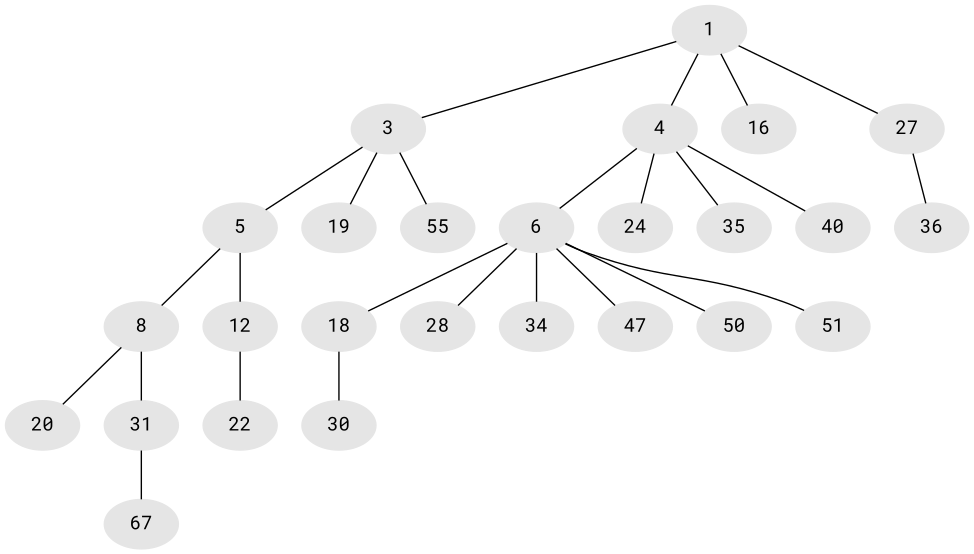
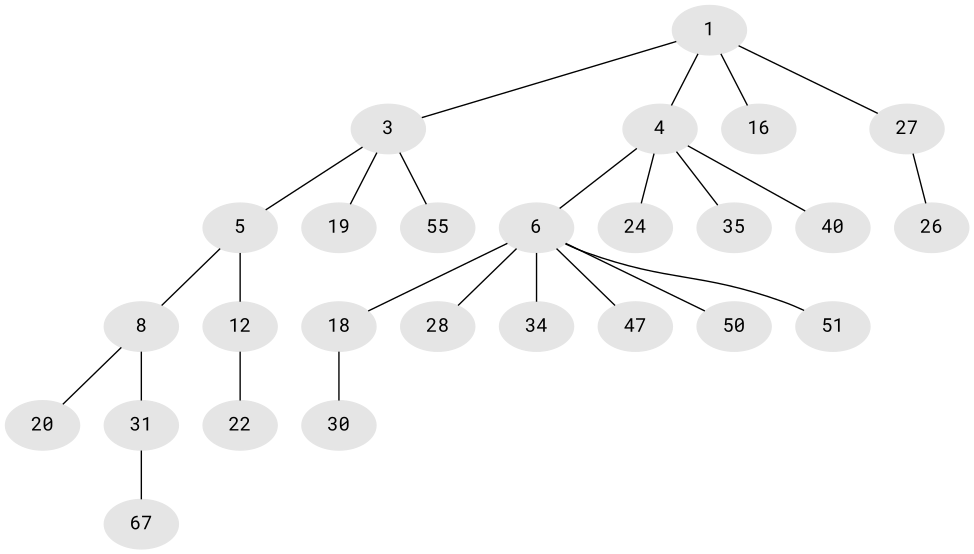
(932, 228) -> (932, 228)
